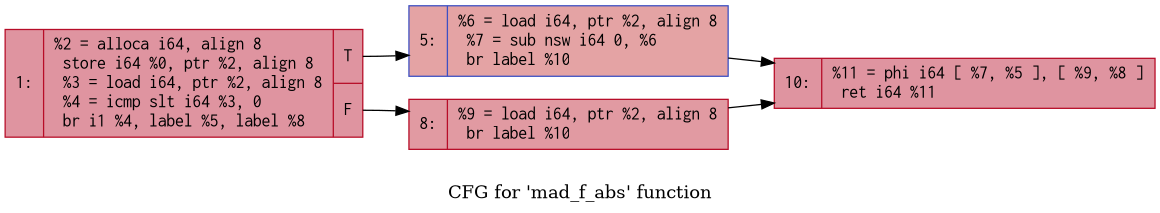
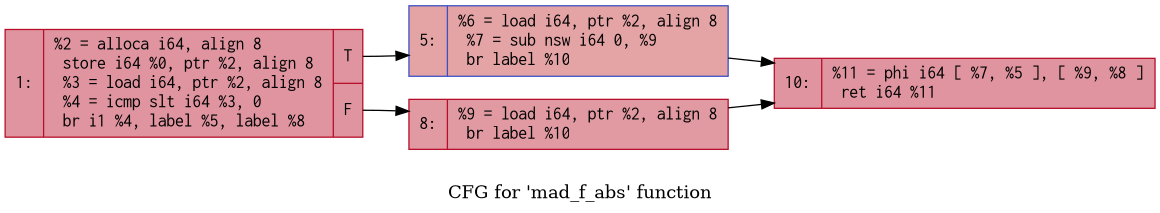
(558, 40) -> (558, 40)
